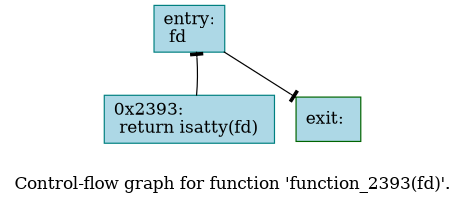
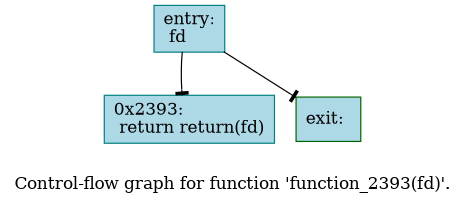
(197, 77) -> (181, 71)
(186, 128) -> (189, 128)
